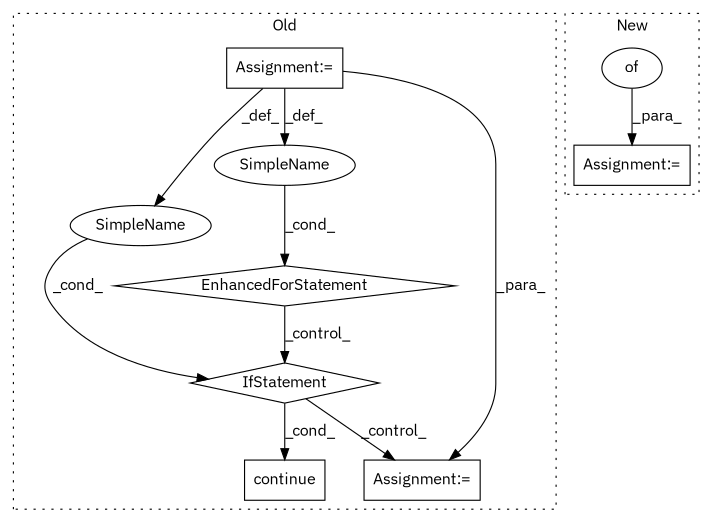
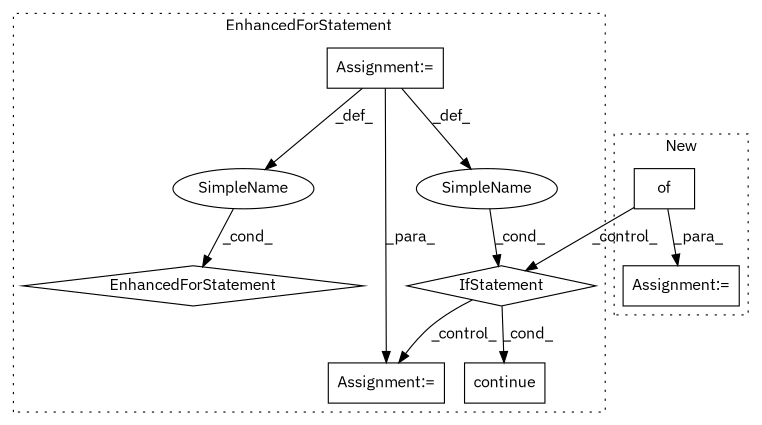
(285, 26) -> (309, 26)
(632, 68) -> (664, 189)
(285, 329) -> (585, 236)
